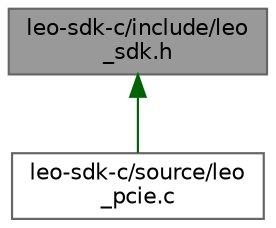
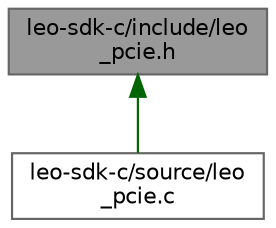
(138, 42) -> (138, 42)
